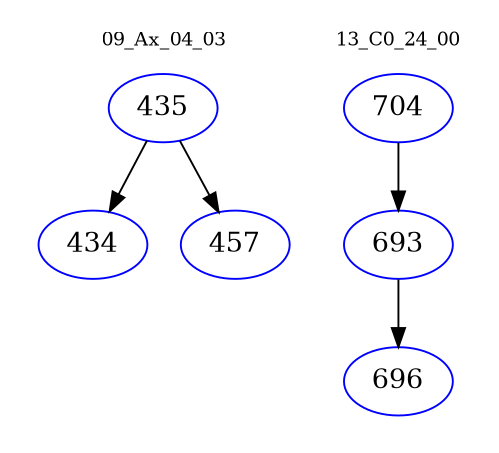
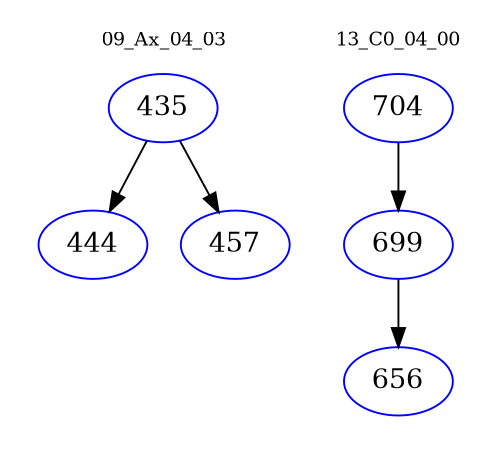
(398, 41) -> (398, 41)
(93, 245) -> (93, 245)
(398, 245) -> (398, 245)
(398, 381) -> (398, 381)
